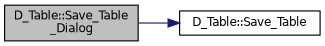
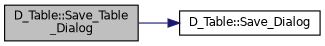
(250, 23) -> (250, 23)
